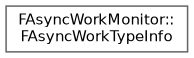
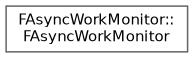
(97, 29) -> (97, 29)
